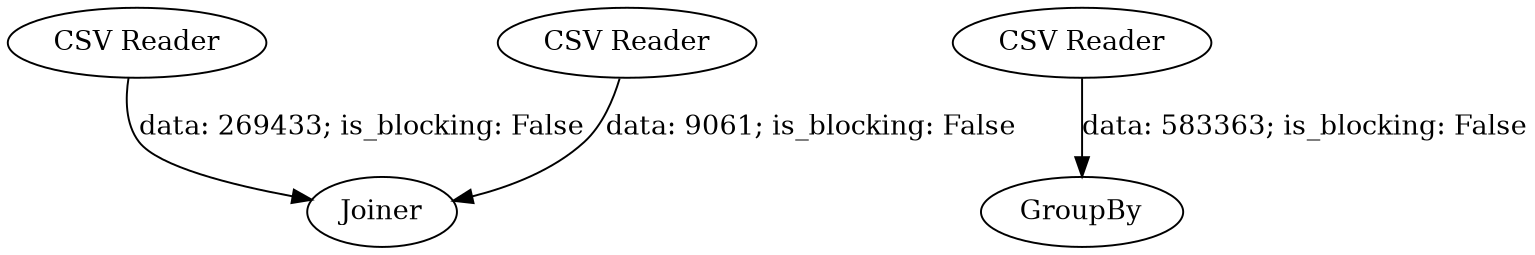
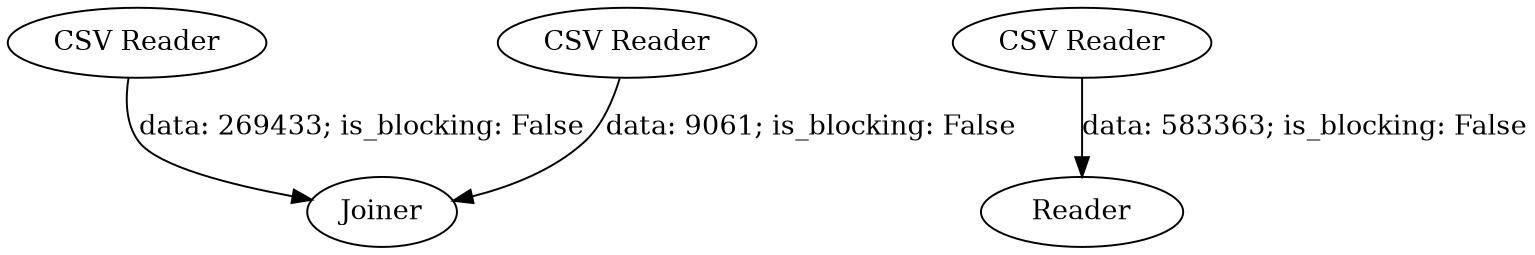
(1082, 212) -> (1082, 212)
